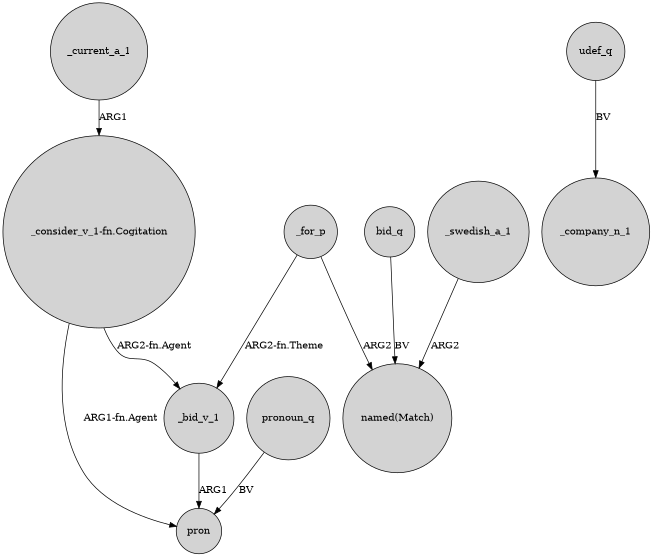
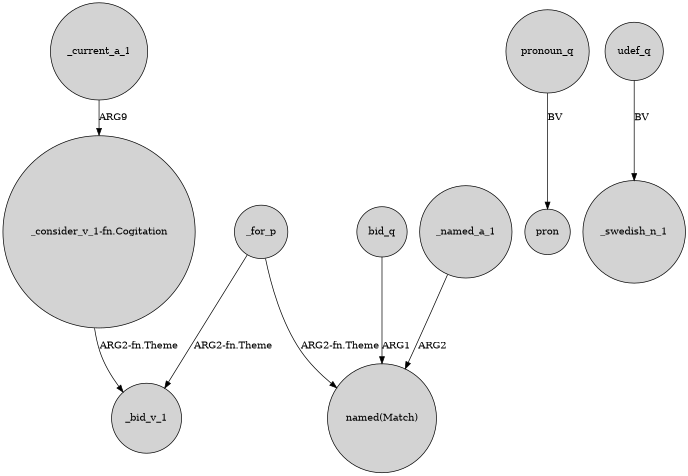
(113, 118) -> (113, 118)
(478, 232) -> (466, 232)
(596, 232) -> (634, 232)
(154, 346) -> (139, 346)
(377, 346) -> (340, 346)
(402, 346) -> (396, 346)
(73, 450) -> none
(199, 477) -> none
